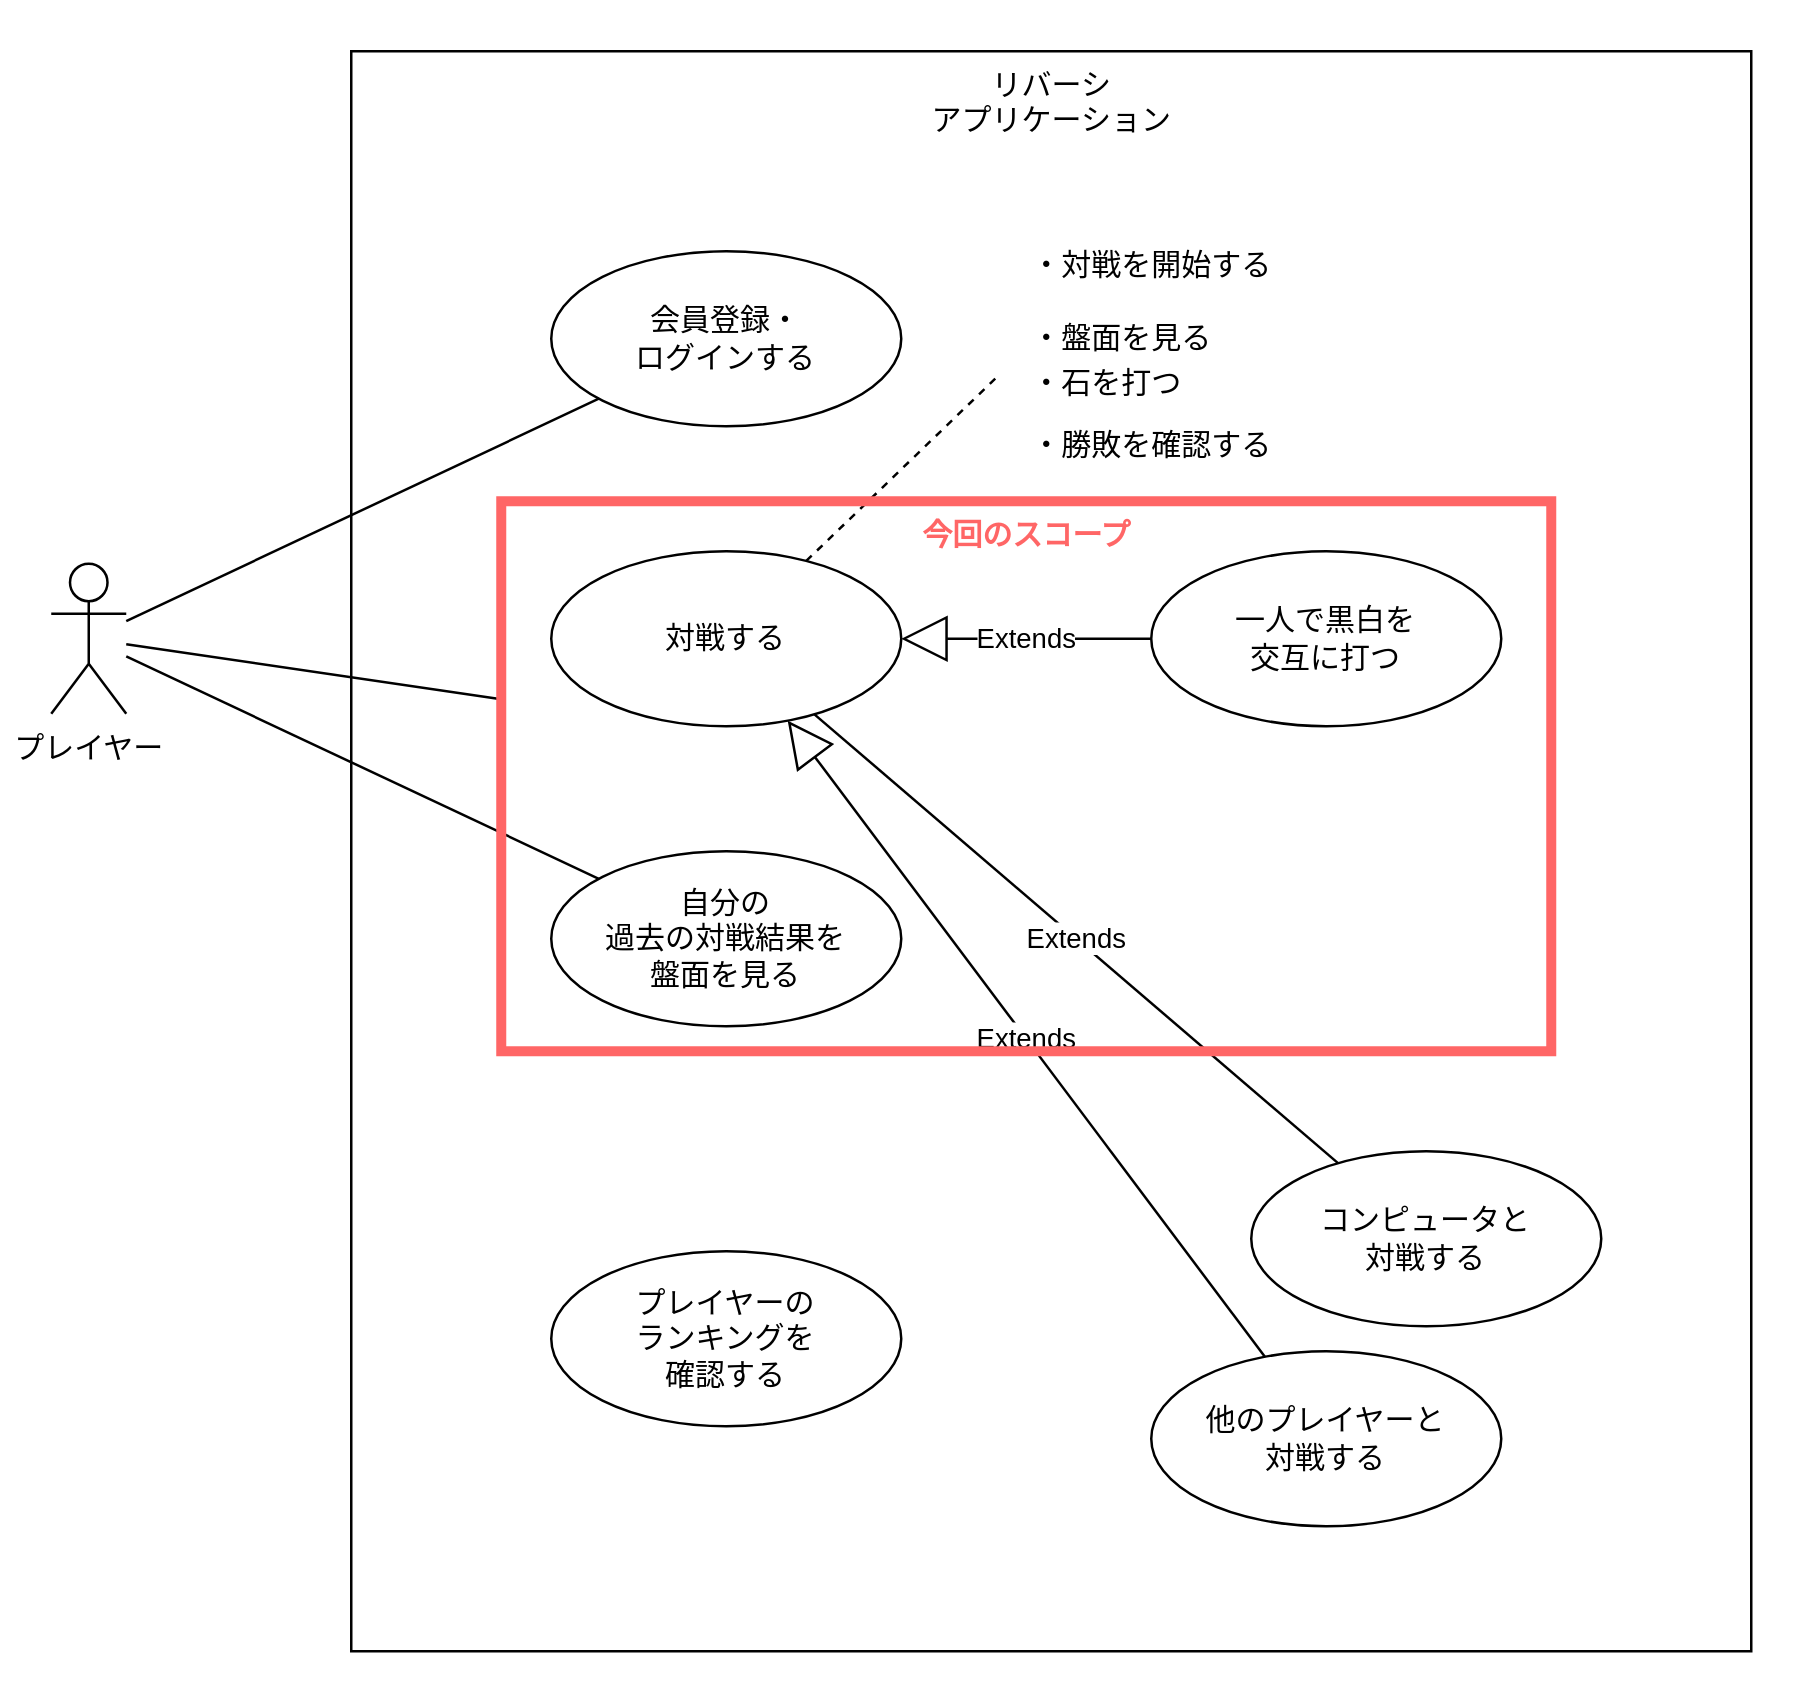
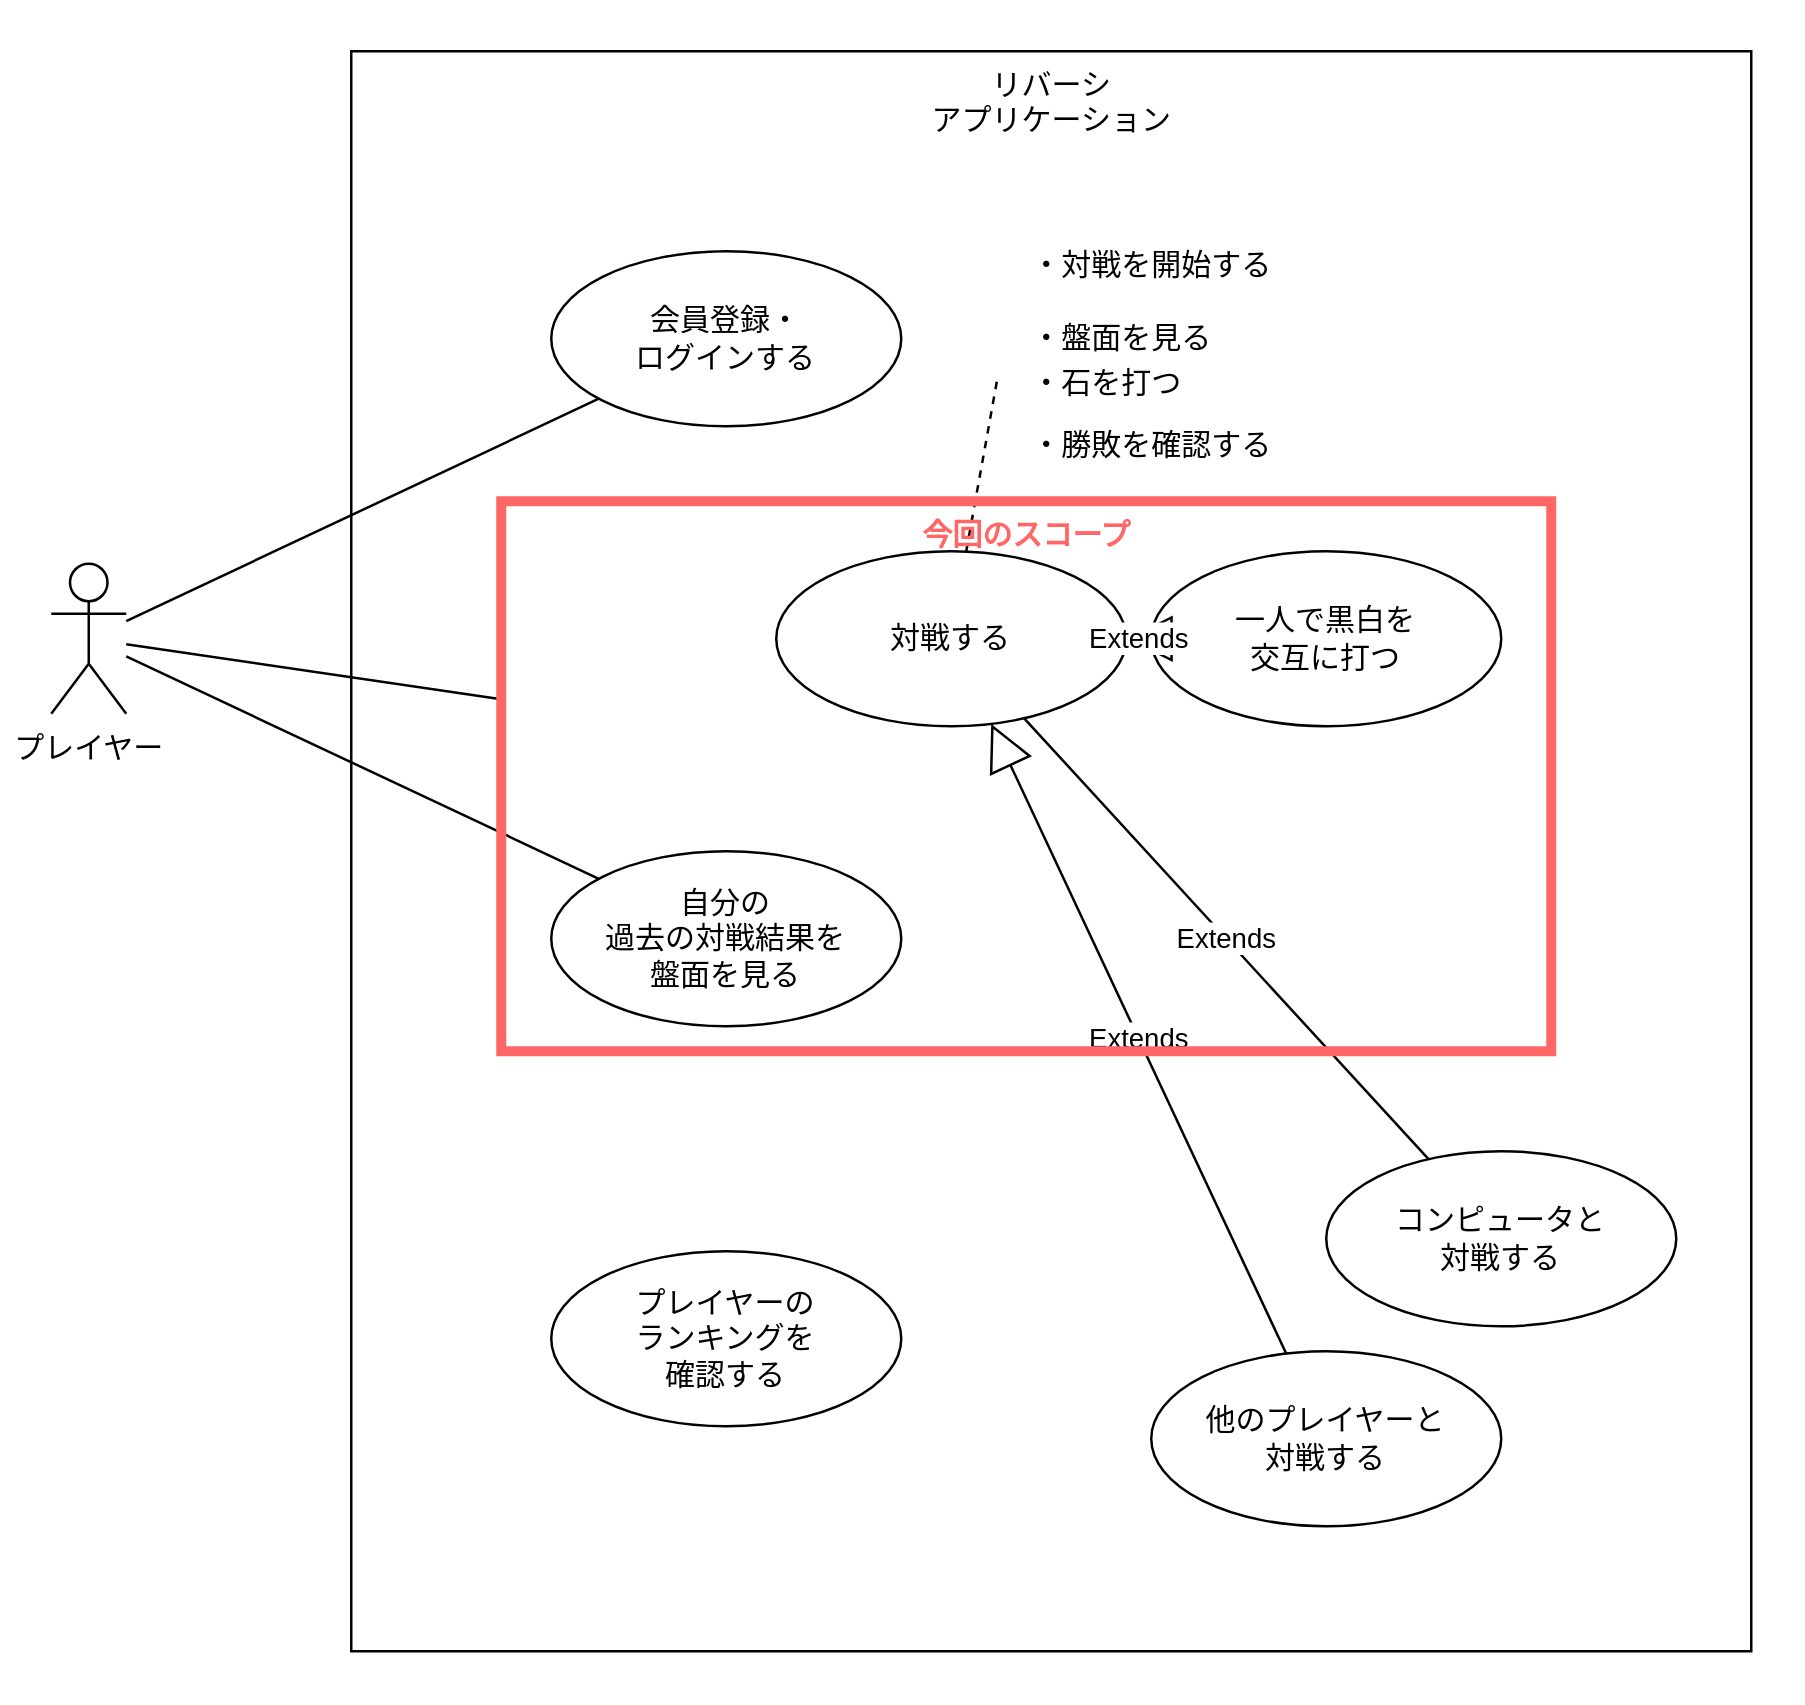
(726, 639) -> (951, 639)
(1426, 1239) -> (1501, 1239)
